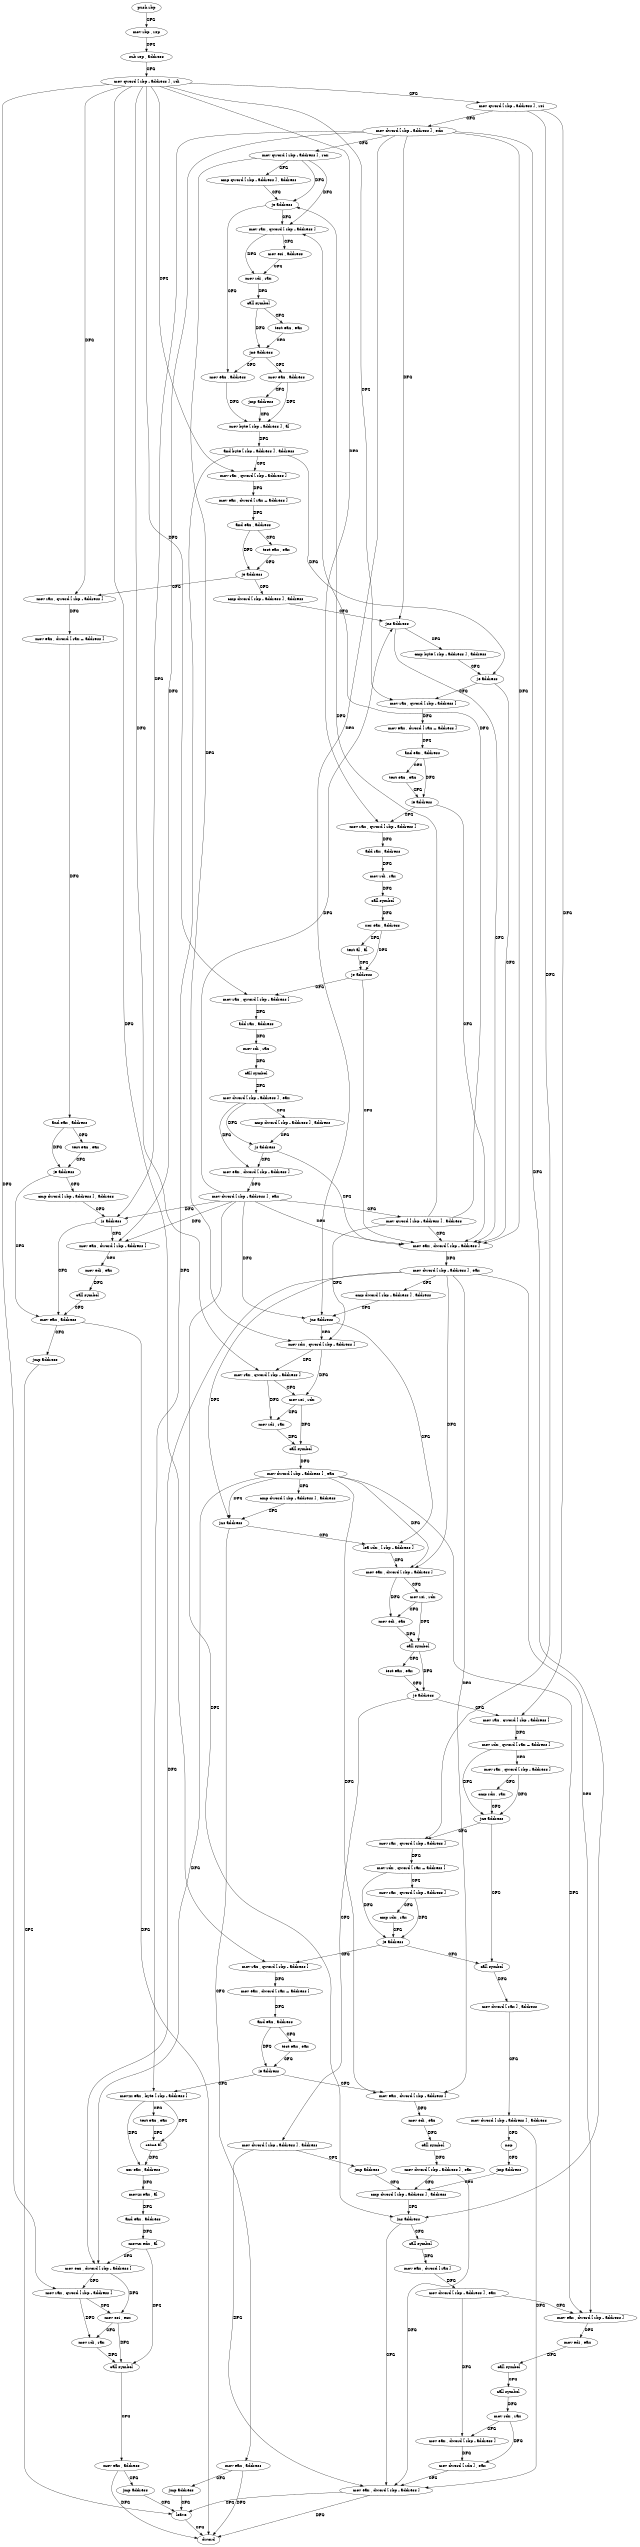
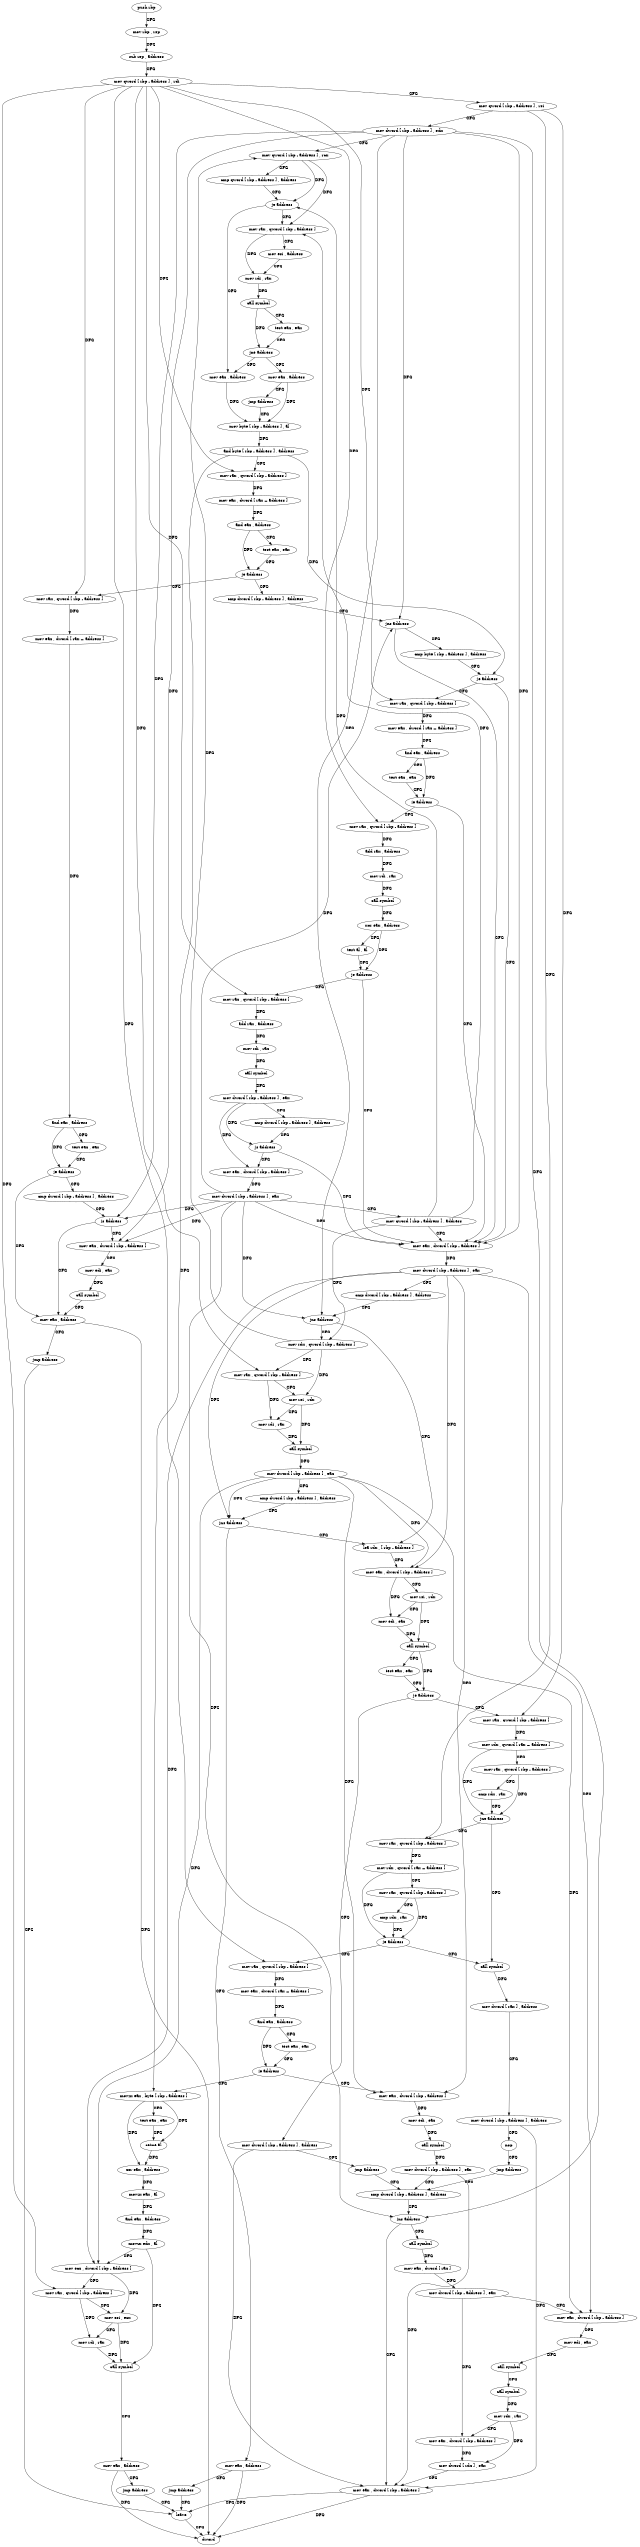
(205, 754) -> (205, 756)
